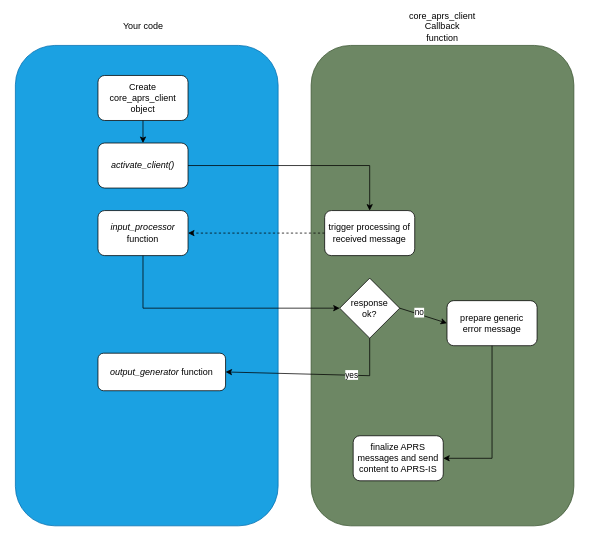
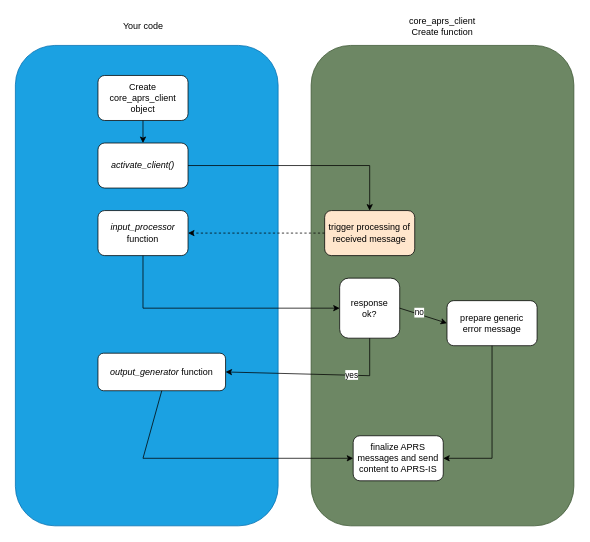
(442, 27) -> (442, 27)
(369, 233) -> (369, 233)
(369, 308) -> (369, 308)
none -> (192, 458)
